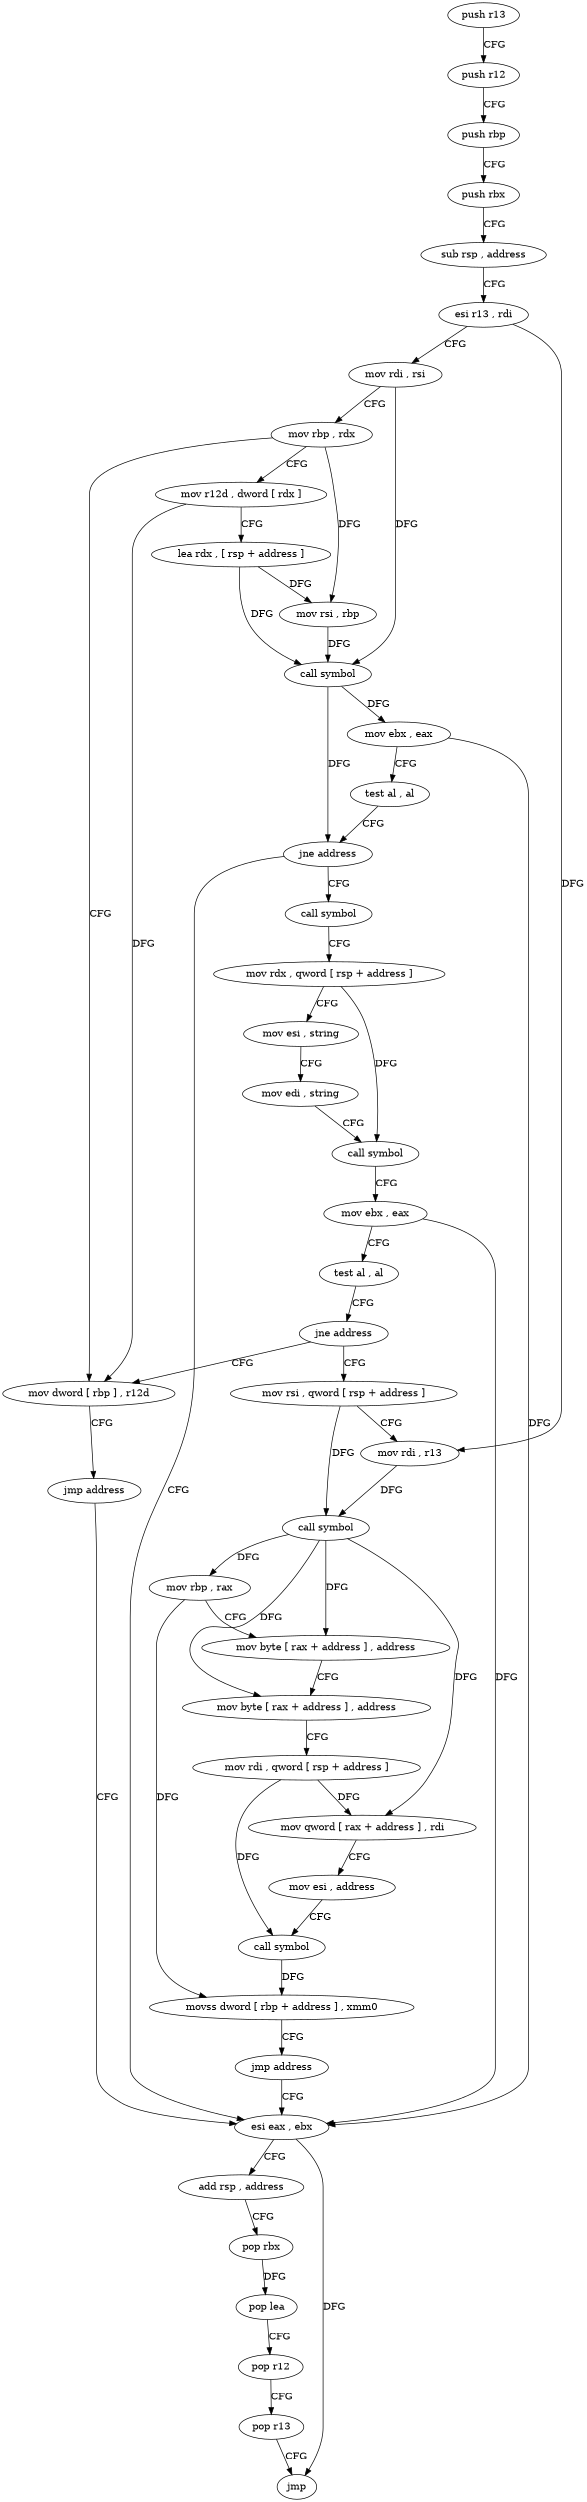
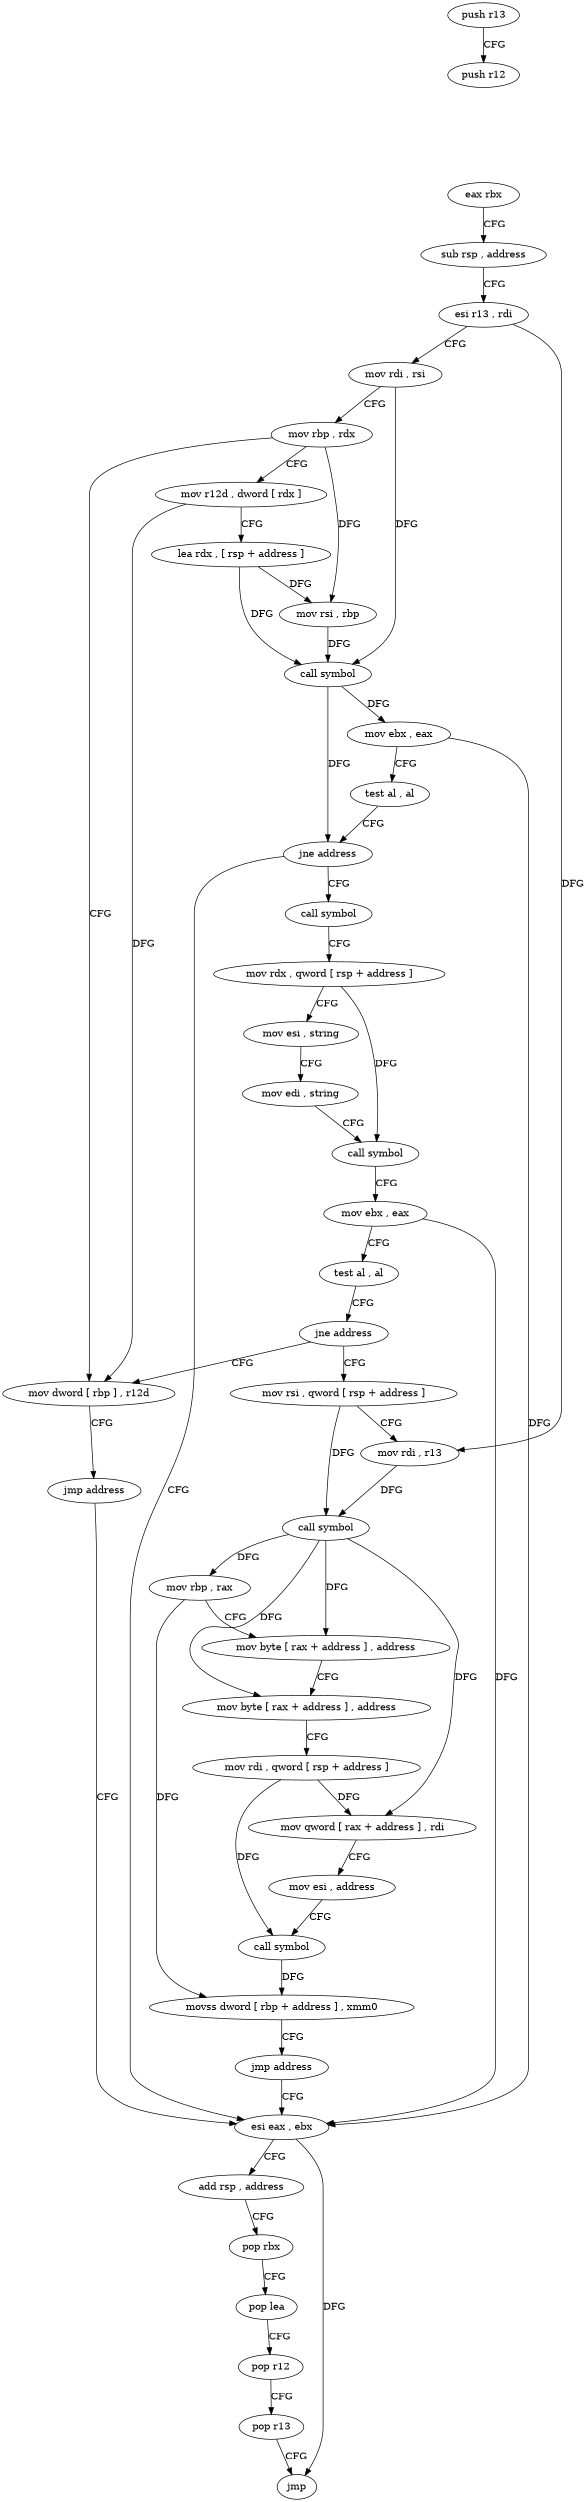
(484, 135) -> none
(484, 195) -> (484, 195)
(275, 2277) -> (275, 2277)
